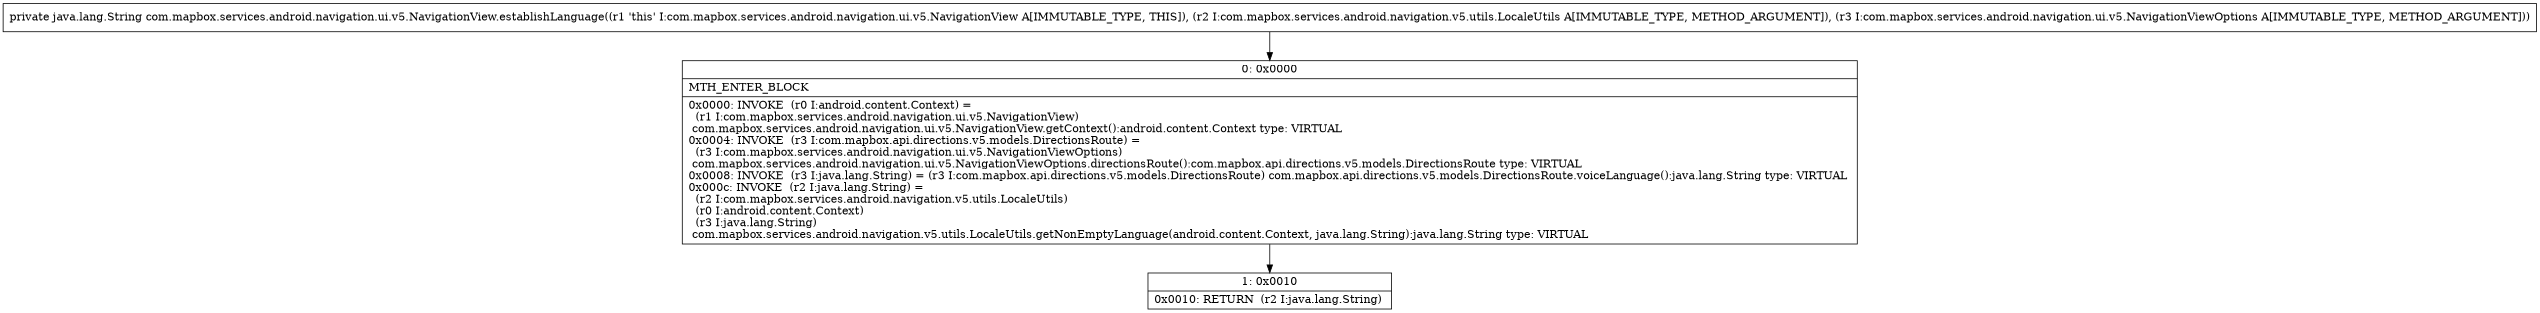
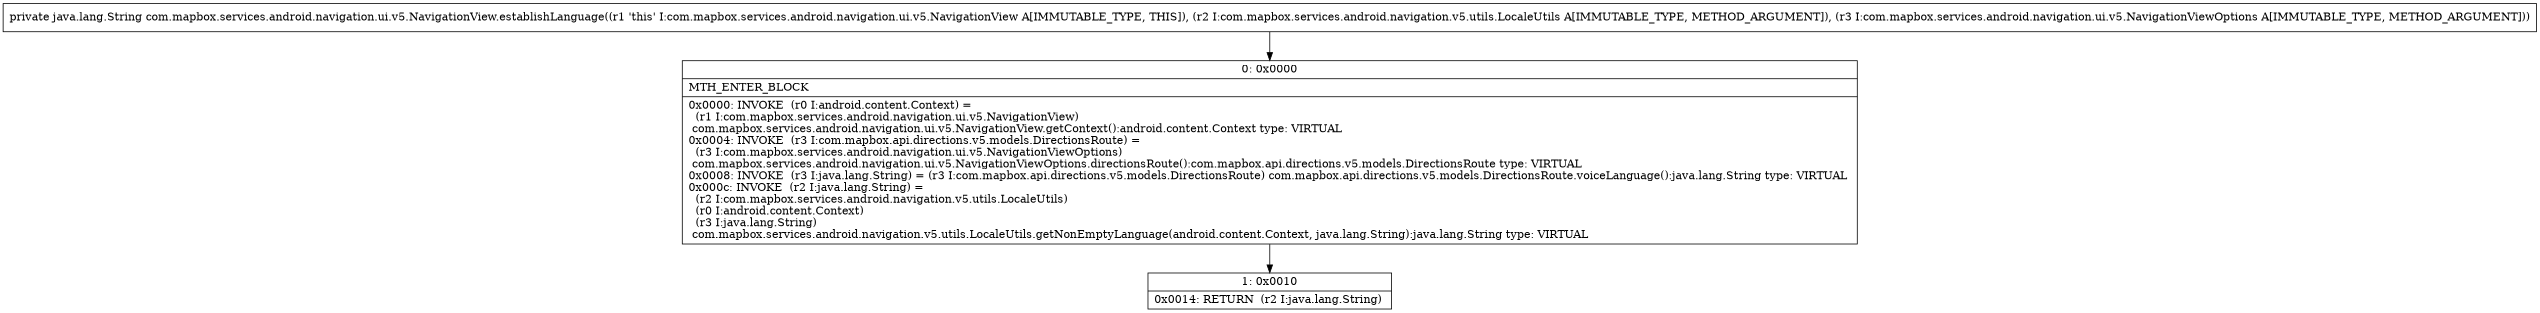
(1270, 300) -> (1270, 300)
